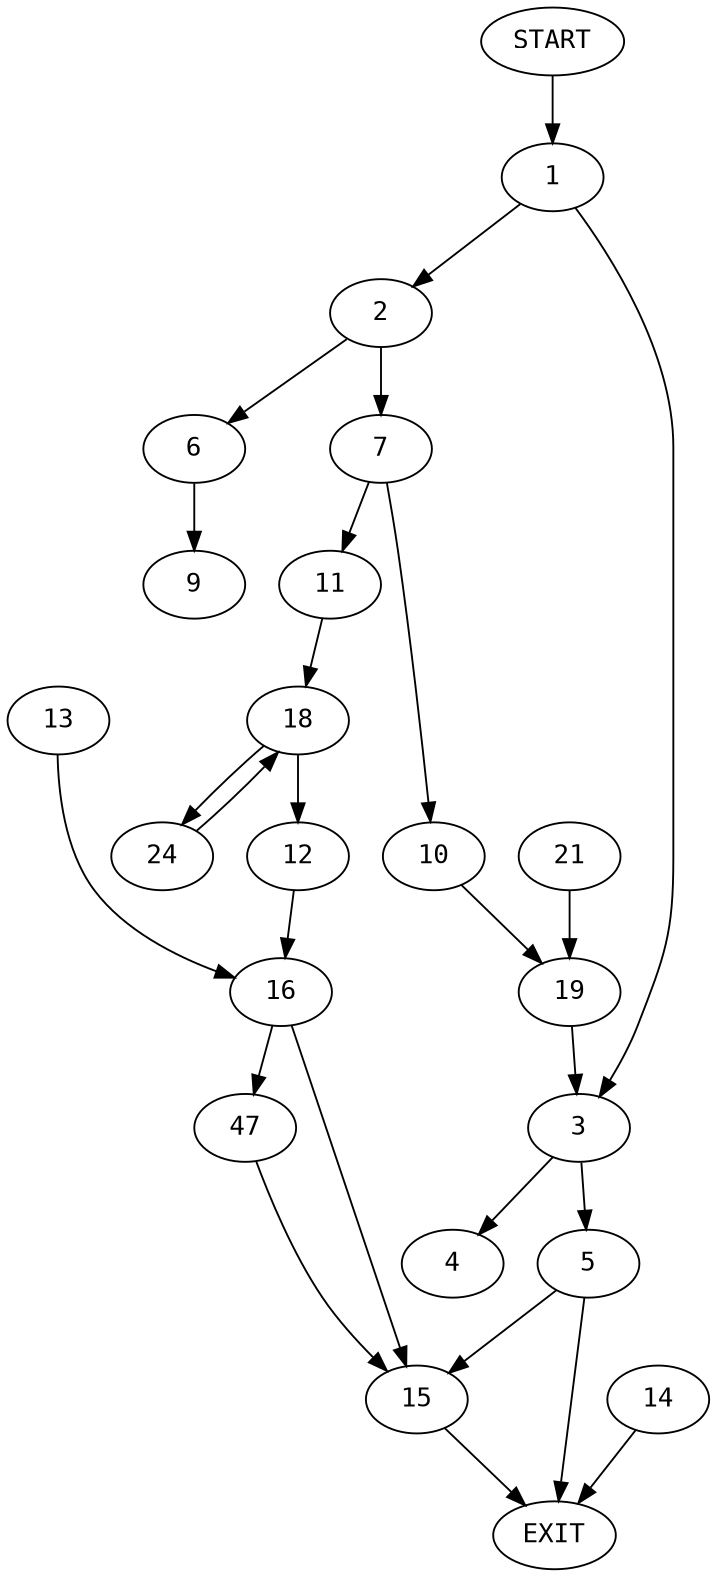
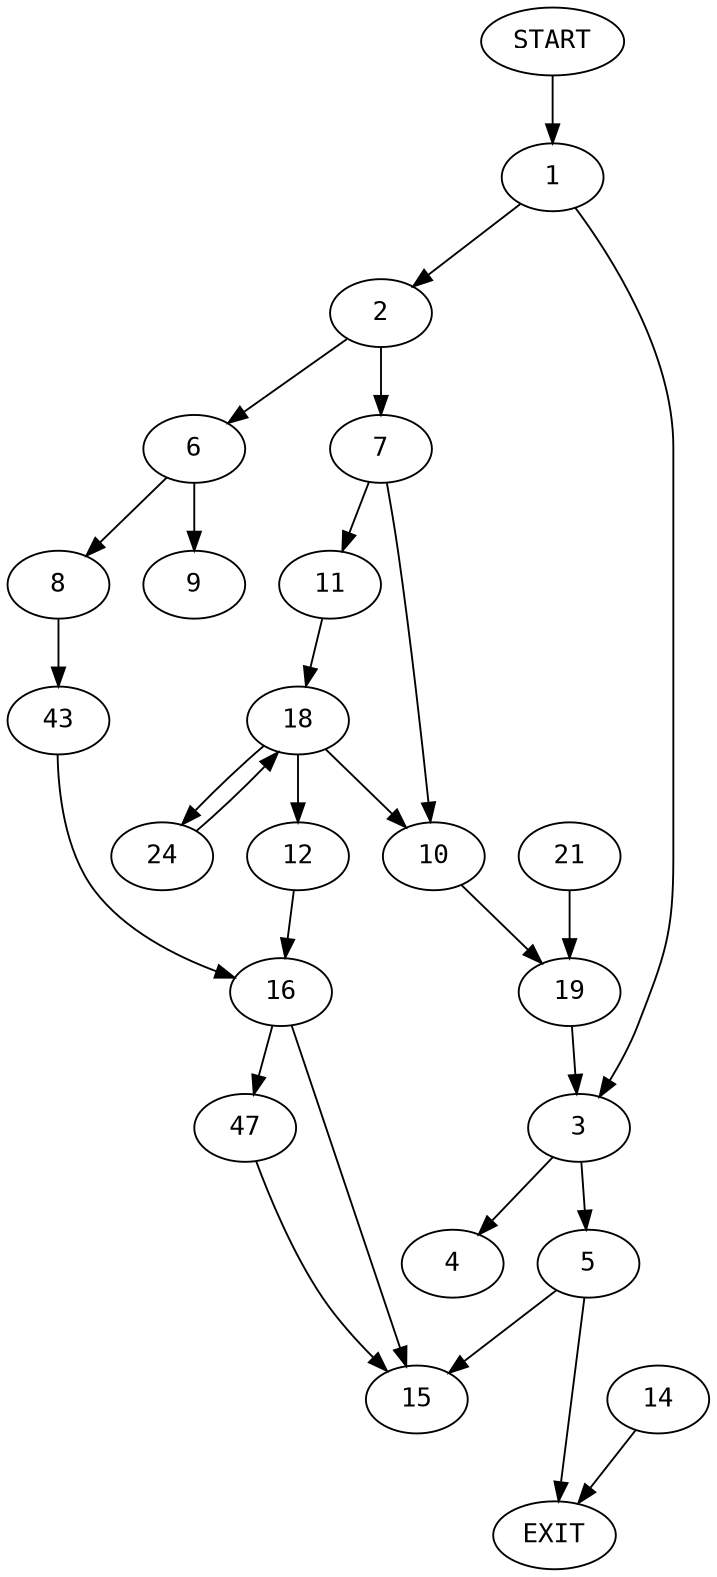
none -> (58, 585)
(58, 720) -> (58, 720)
none -> (359, 782)
(478, 1460) -> none
